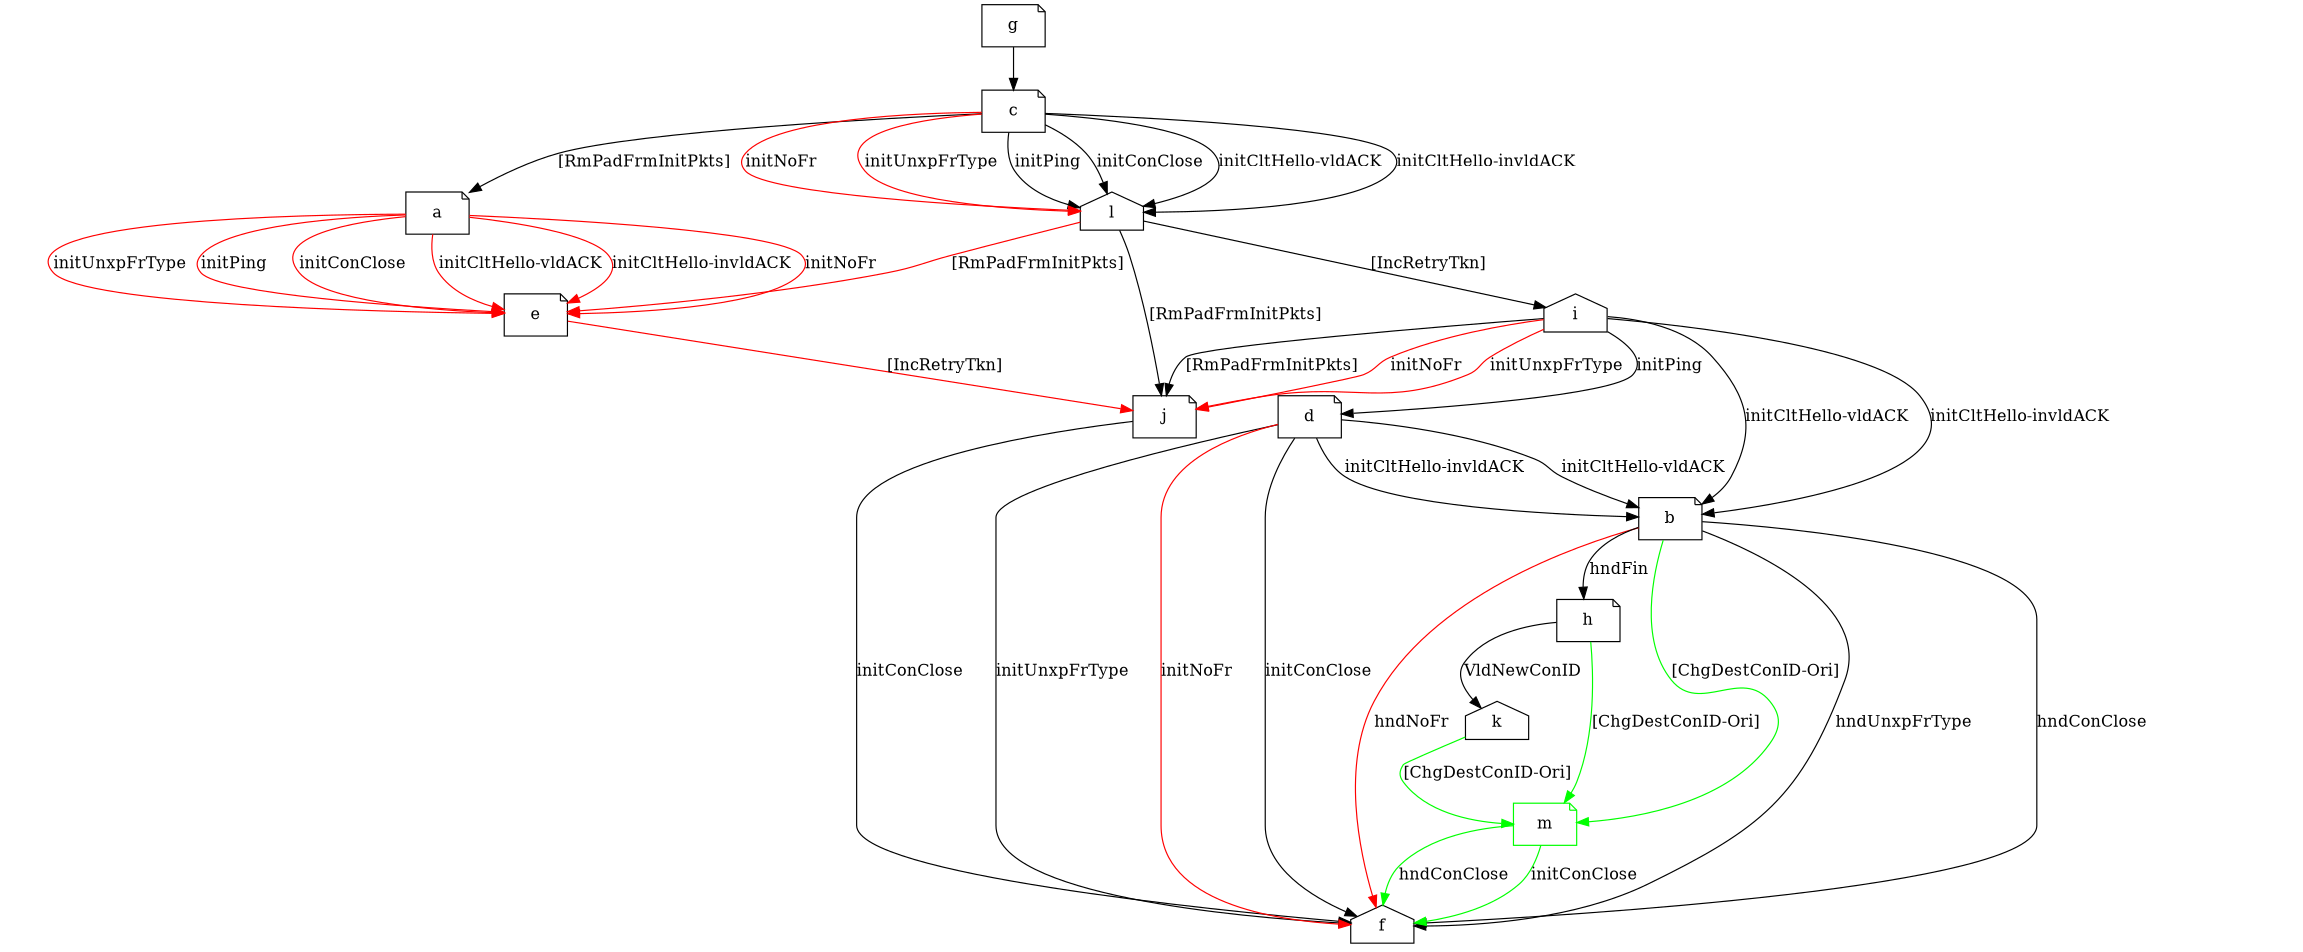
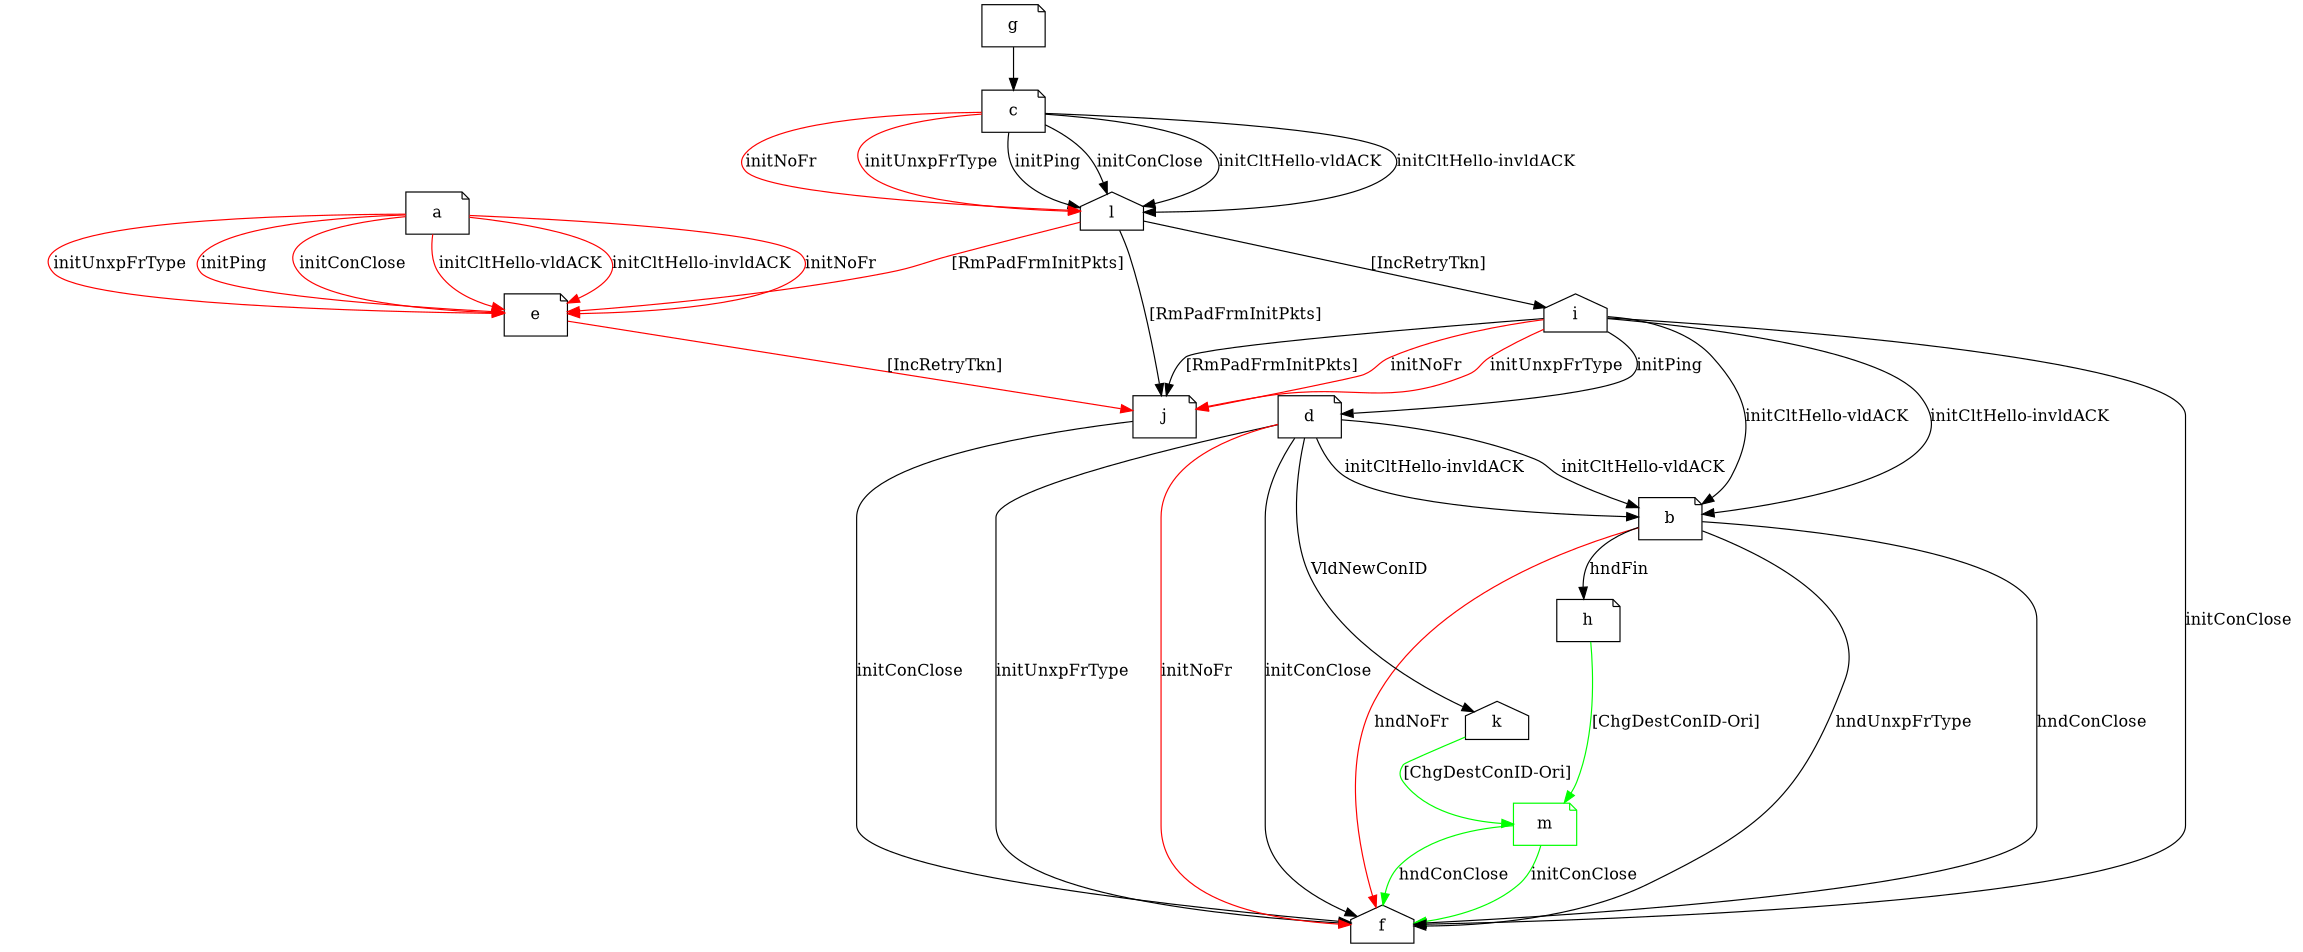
(727, 130) -> none
(1487, 642) -> (1326, 604)
(1769, 701) -> none
none -> (2185, 712)
